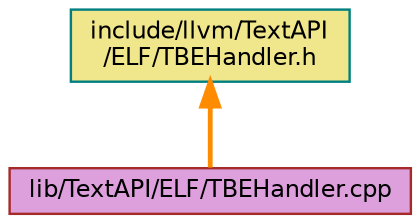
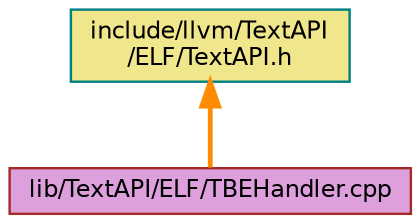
(210, 46) -> (210, 46)
